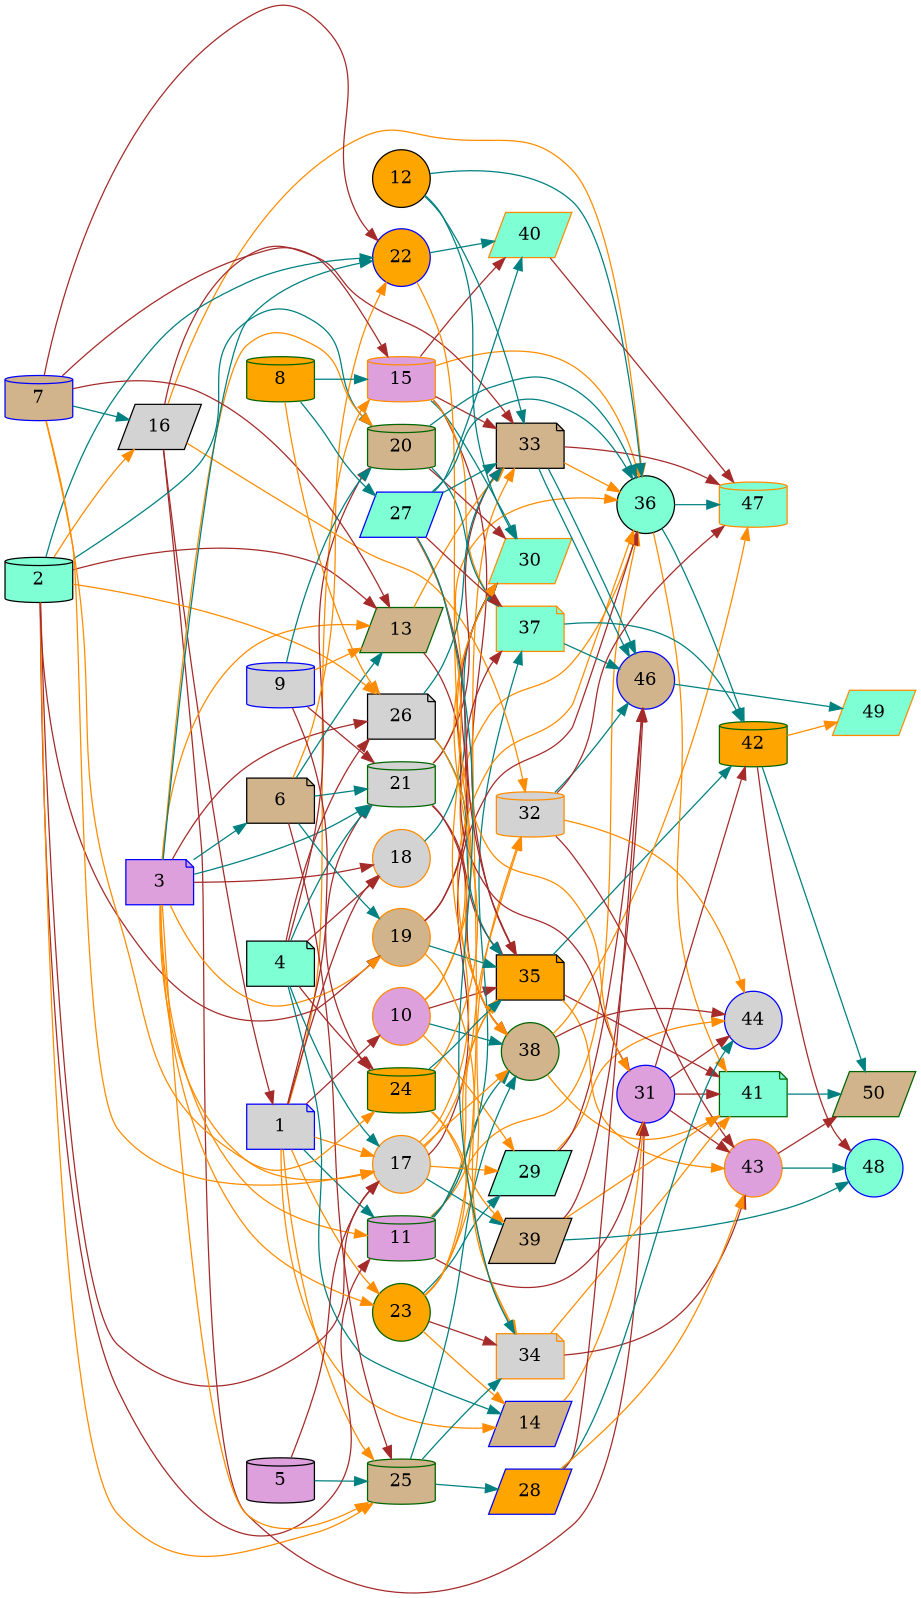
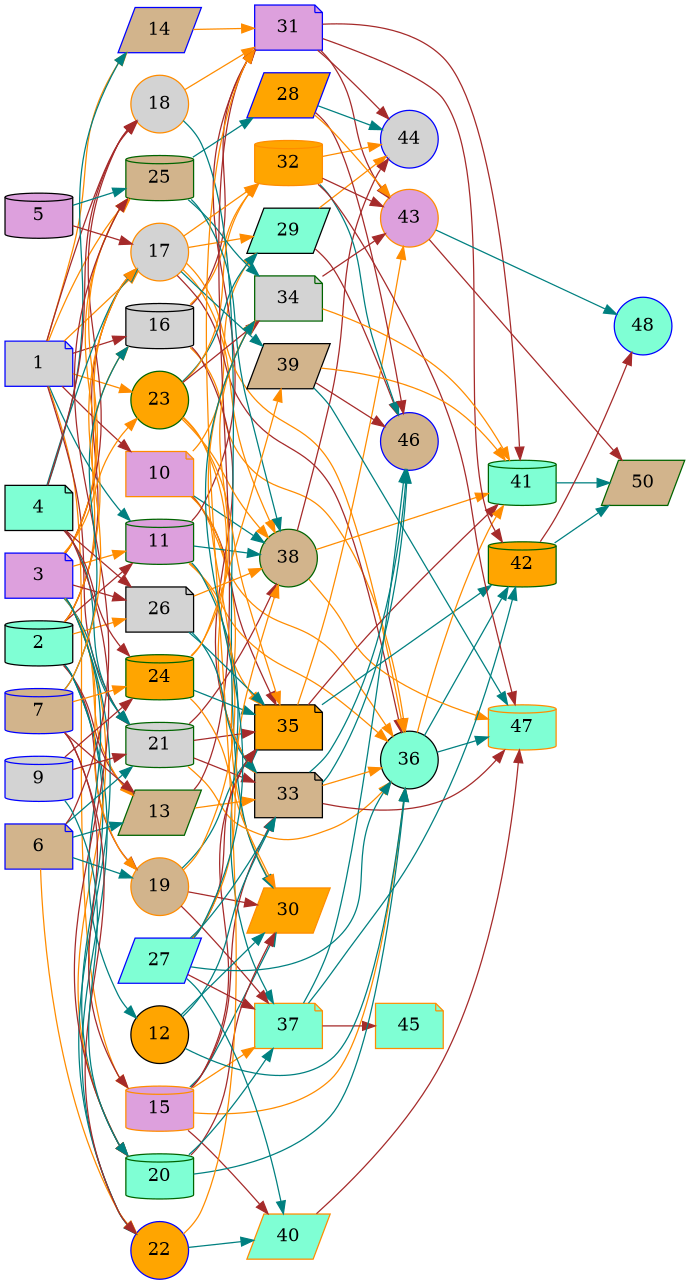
none -> (214, 72)
(281, 379) -> none
(160, 427) -> (160, 326)
(401, 447) -> (160, 1176)
(530, 561) -> (289, 910)
(341, 658) -> none
(874, 713) -> none
(207, 772) -> (93, 347)
(281, 801) -> (39, 846)
(530, 814) -> (289, 163)
(212, 847) -> (94, 804)
(401, 1016) -> (160, 474)
none -> (409, 1026)
(646, 1094) -> (289, 28)
(753, 1094) -> (522, 483)
(703, 1226) -> (409, 539)
(530, 1356) -> (289, 298)
(458, 1363) -> (223, 472)
